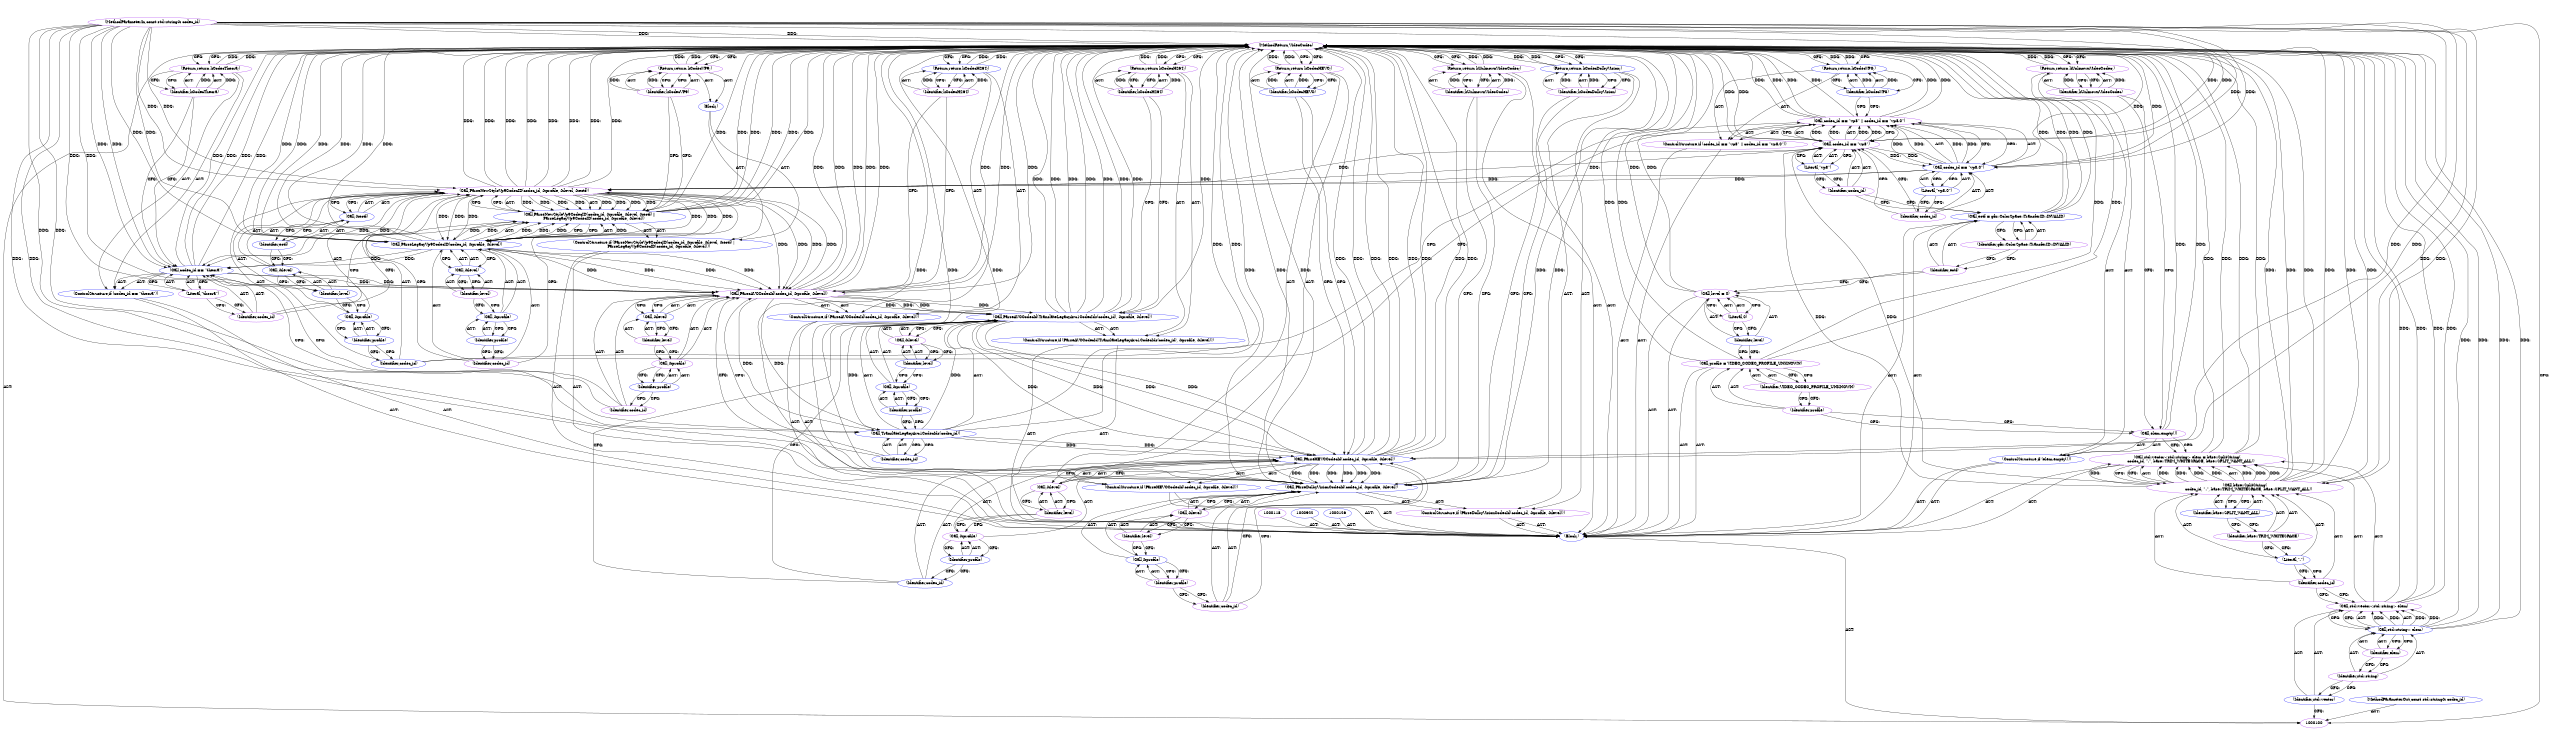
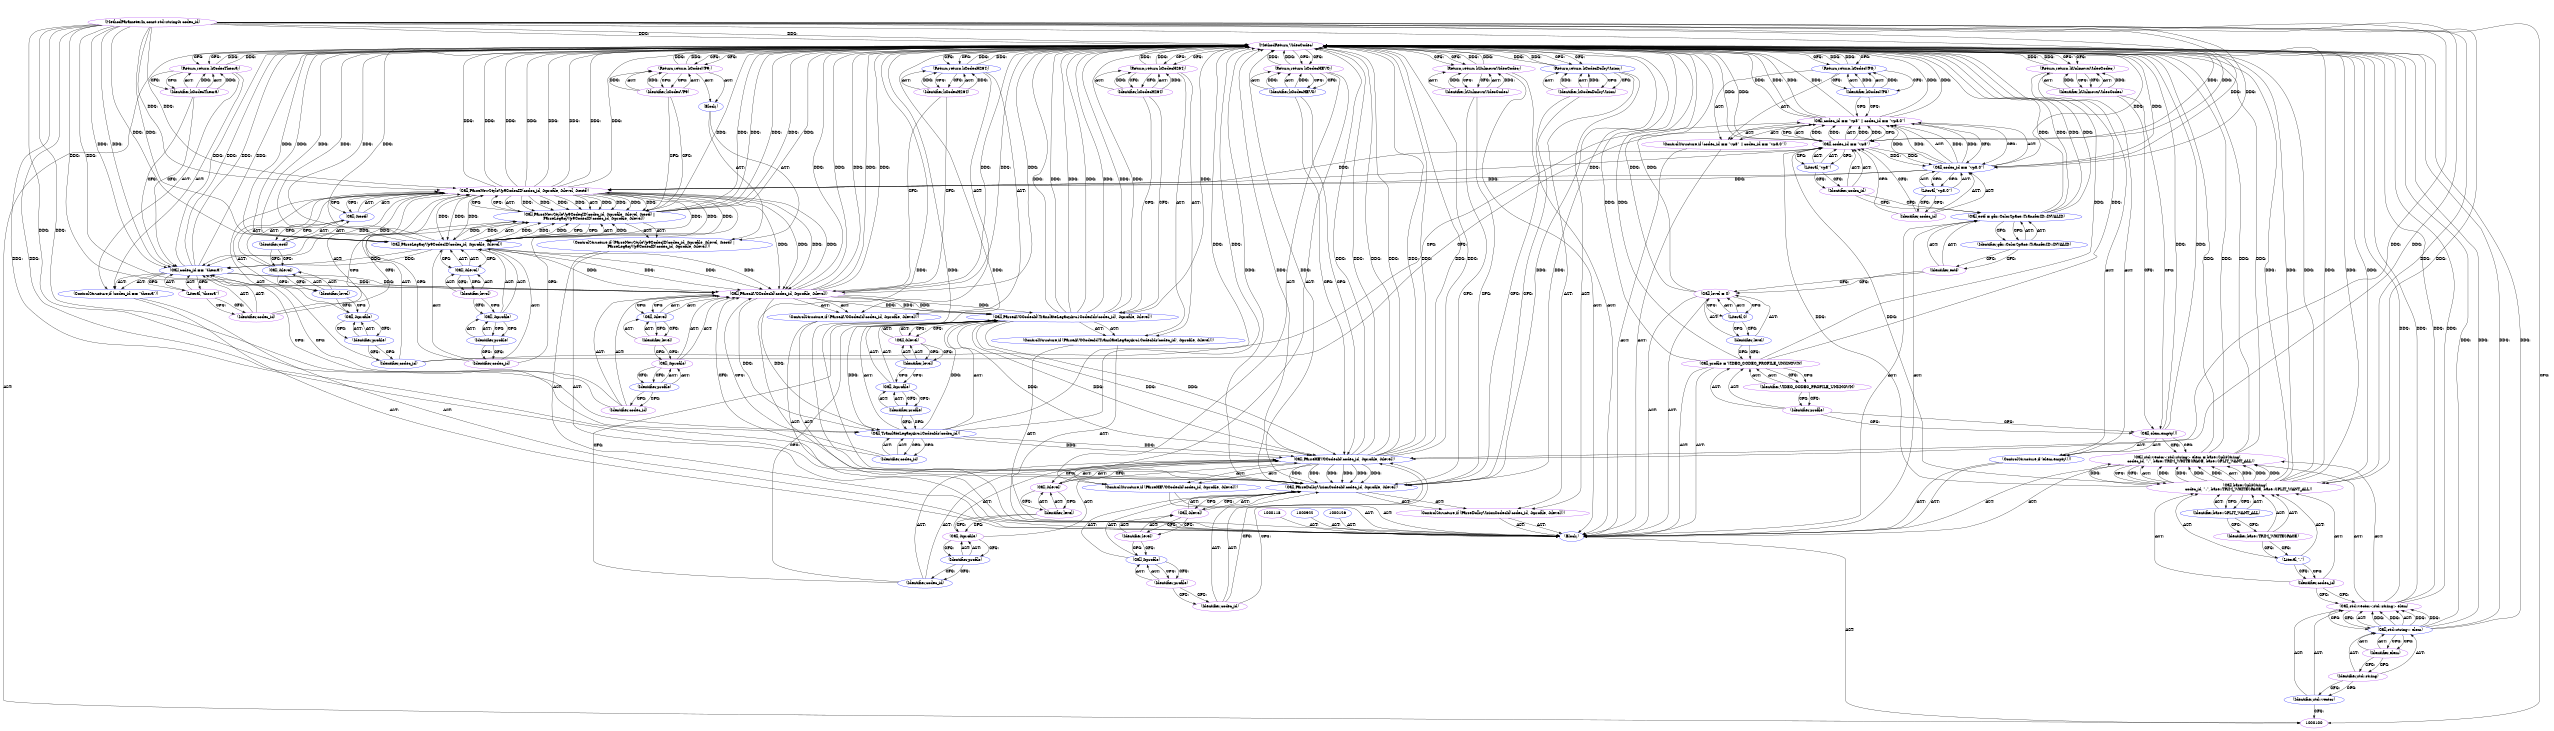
(2024, 245) -> (2024, 245)
(1738, 317) -> (1738, 317)
(2416, 700) -> none
